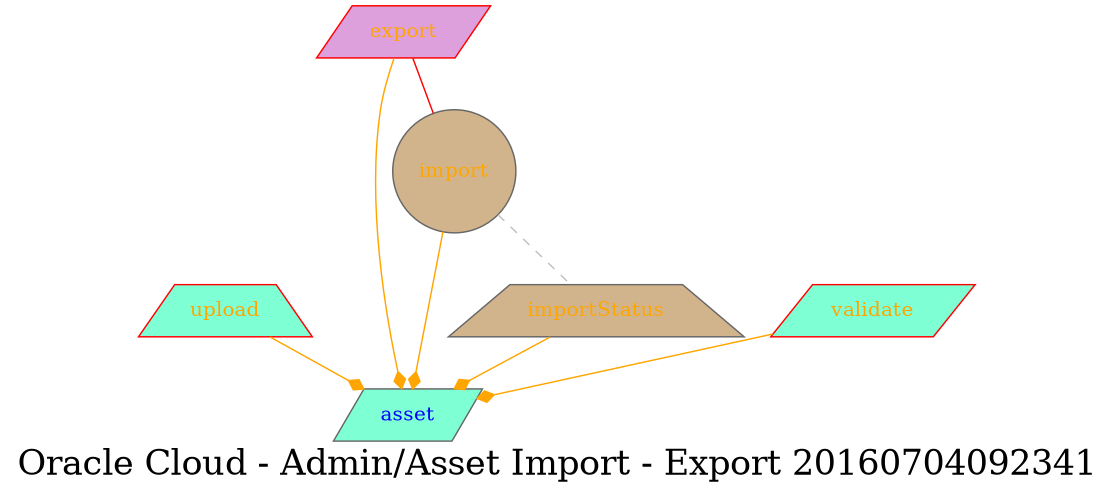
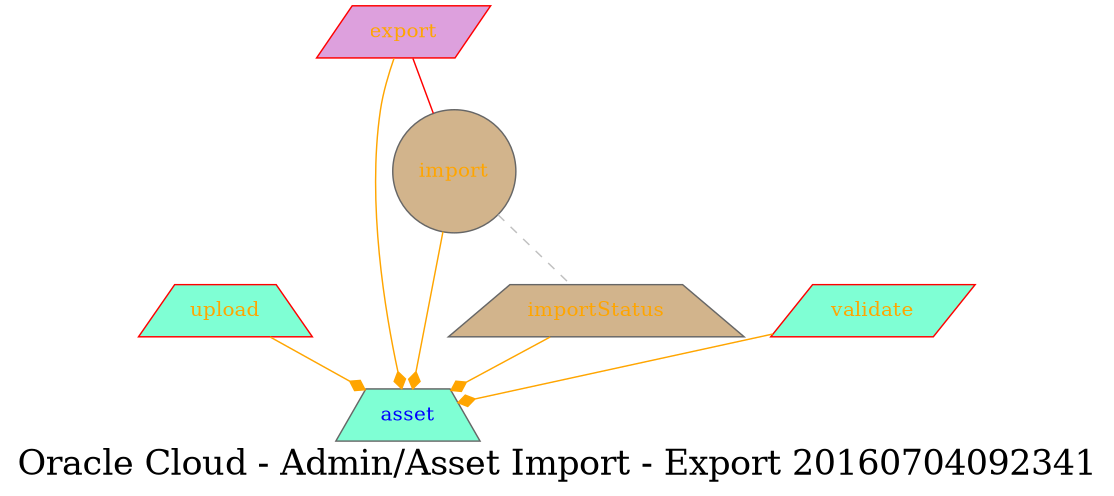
(408, 415) -> (408, 415)
